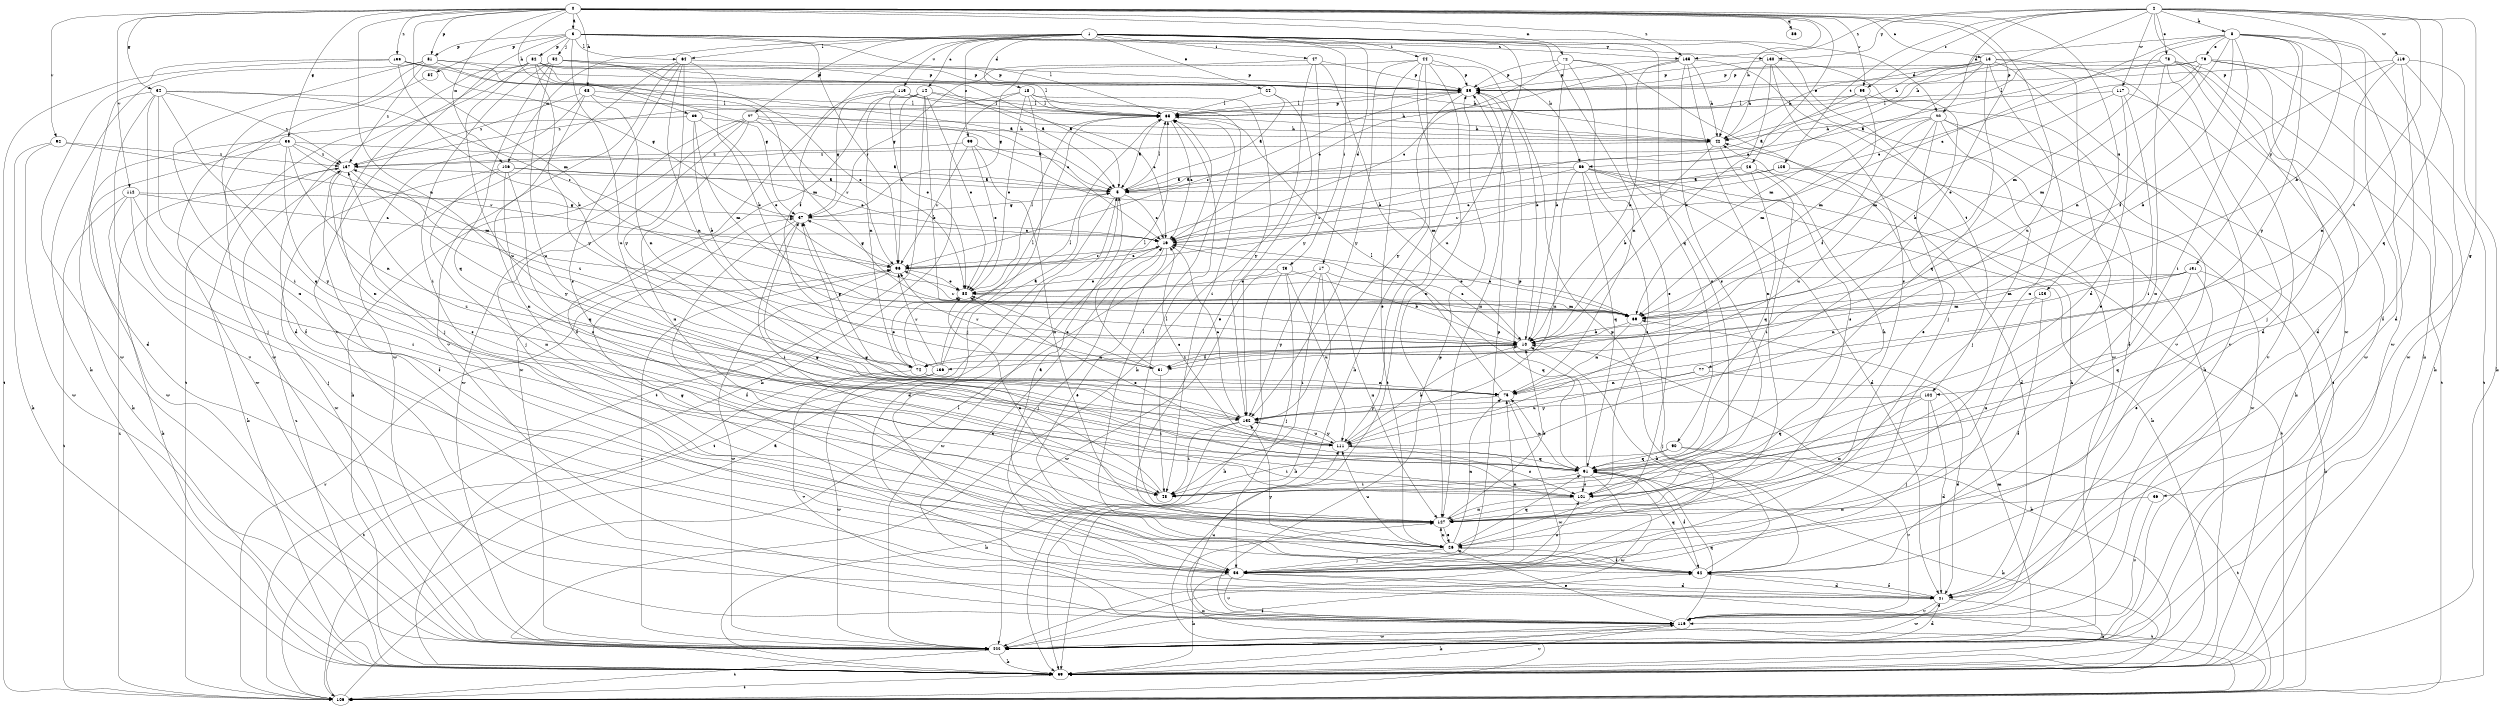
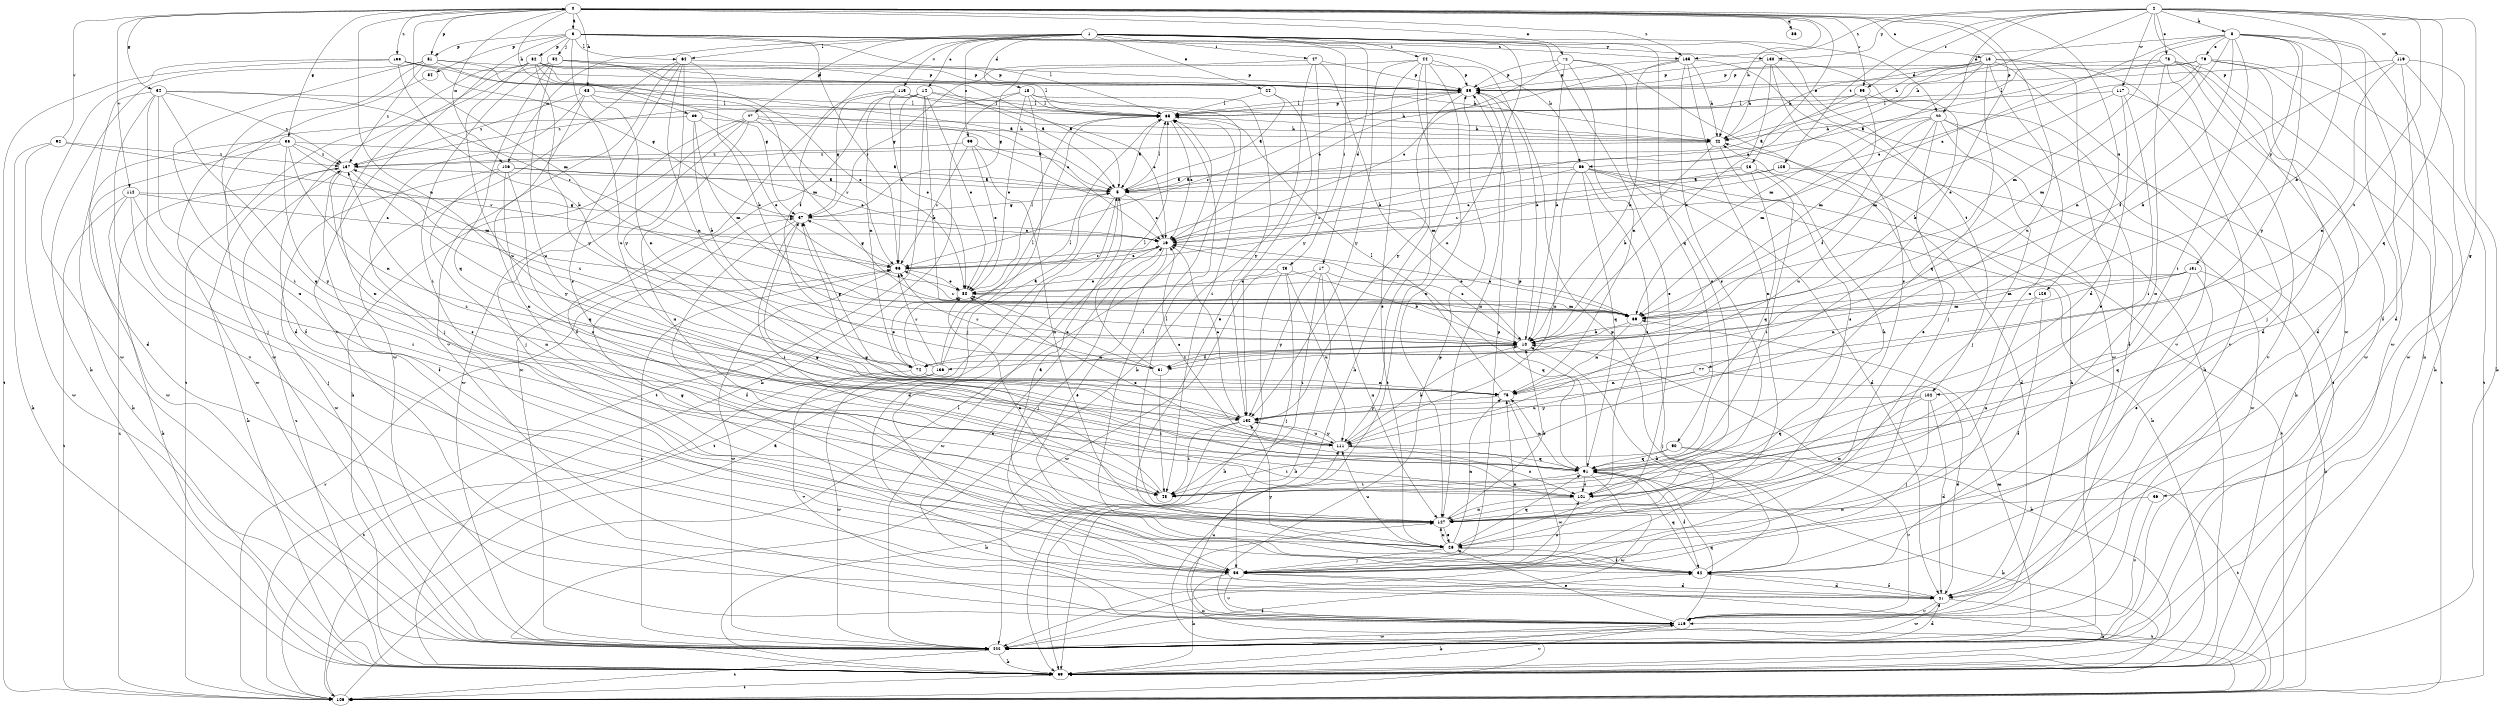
(223, 12) -> (140, 17)
